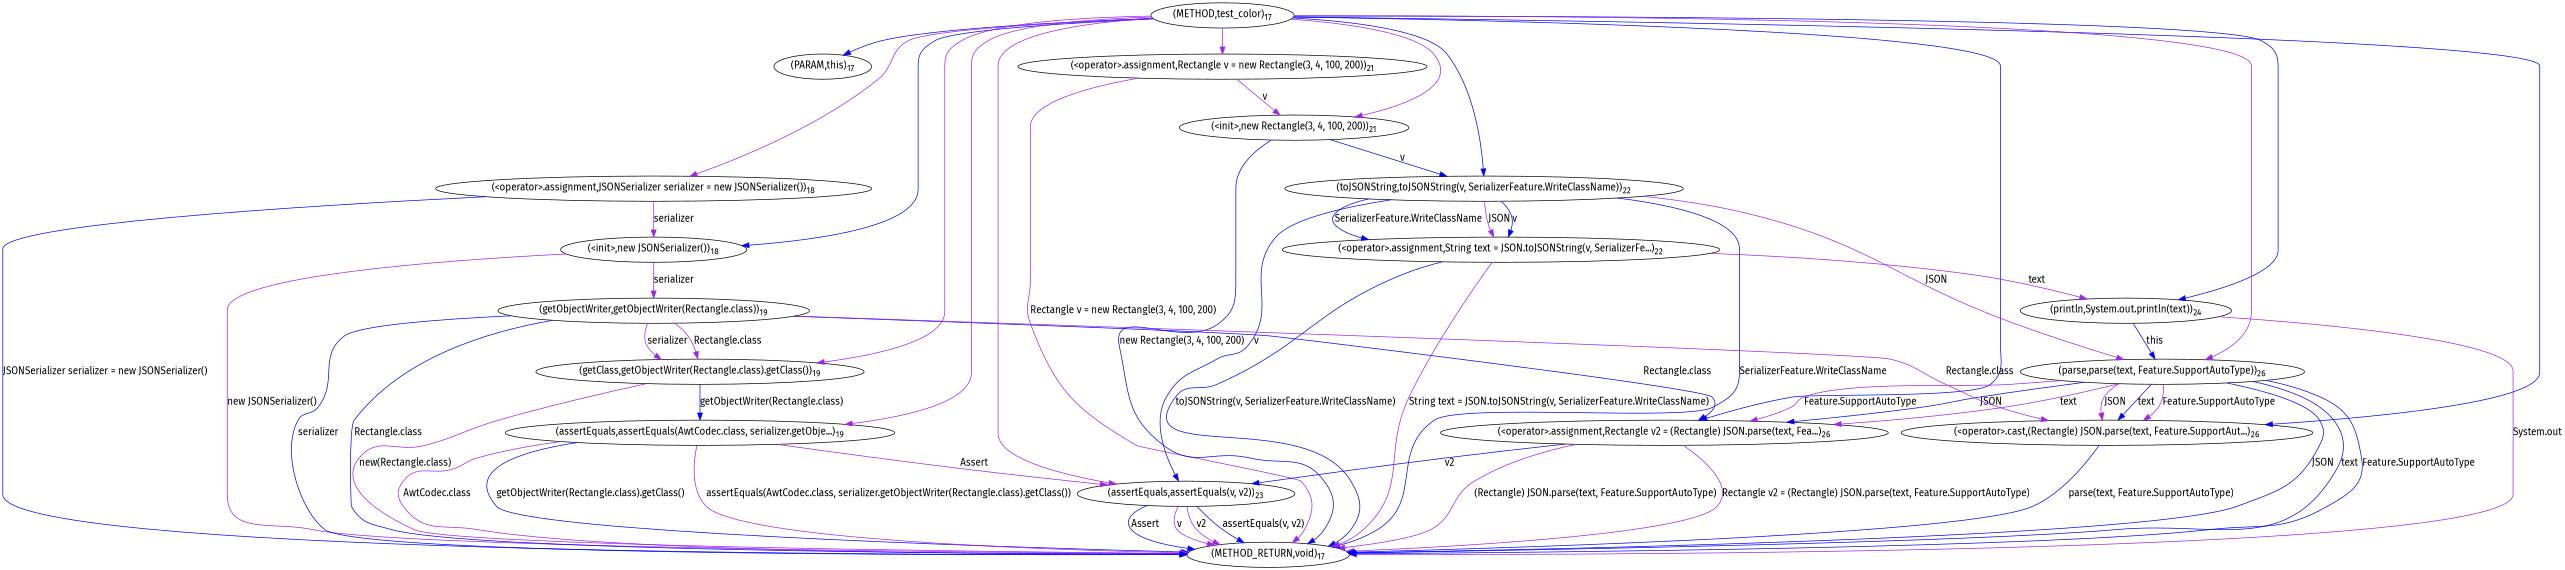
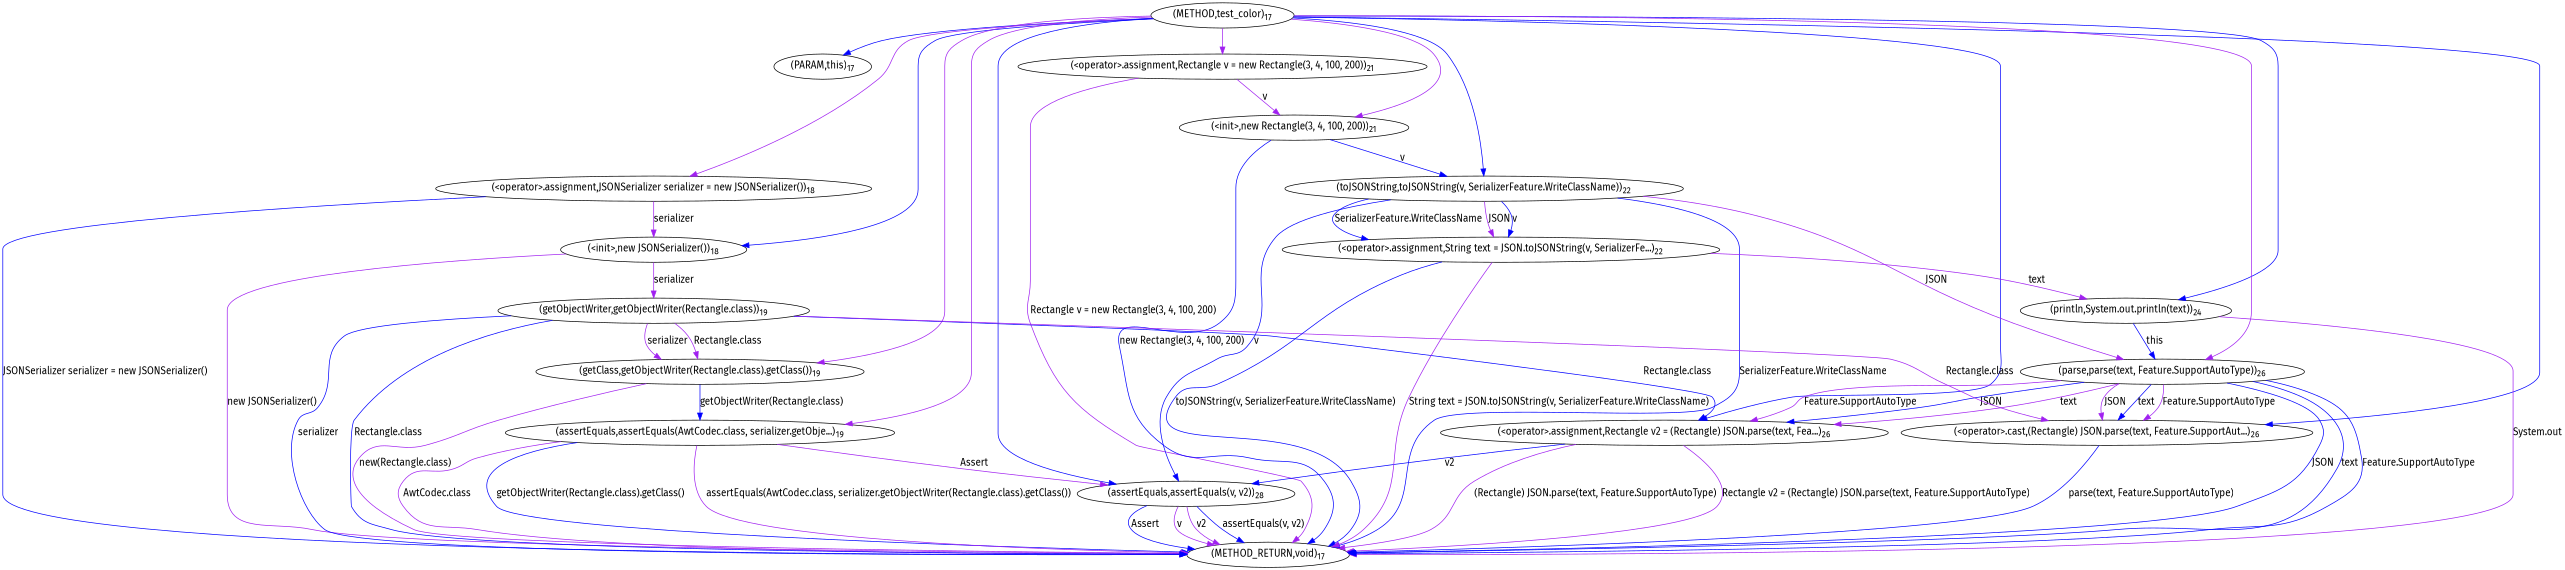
(998, 228) -> (998, 228)
(1260, 493) -> (1260, 493)
